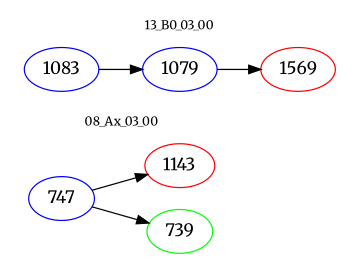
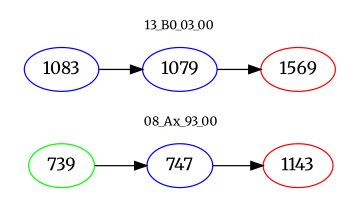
(122, 122) -> (181, 122)
(114, 213) -> (115, 166)
